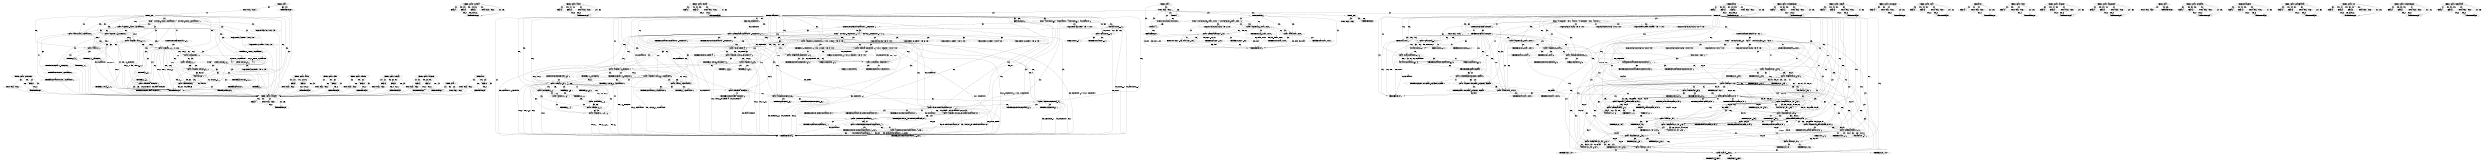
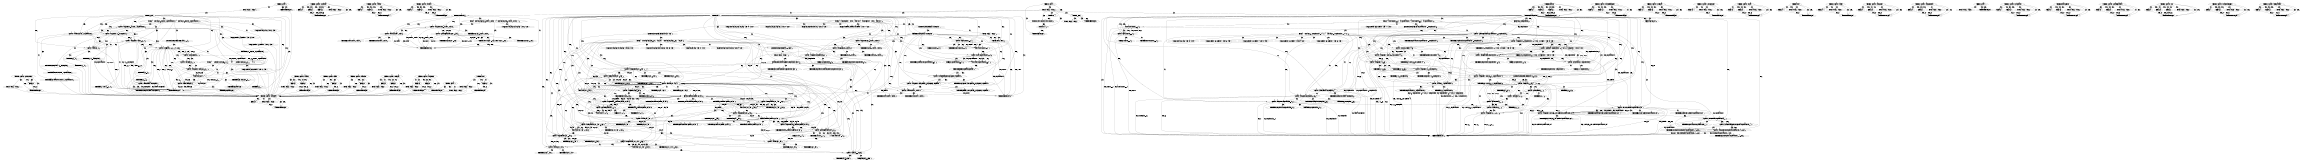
none -> (775, 74)
none -> (681, 91)
